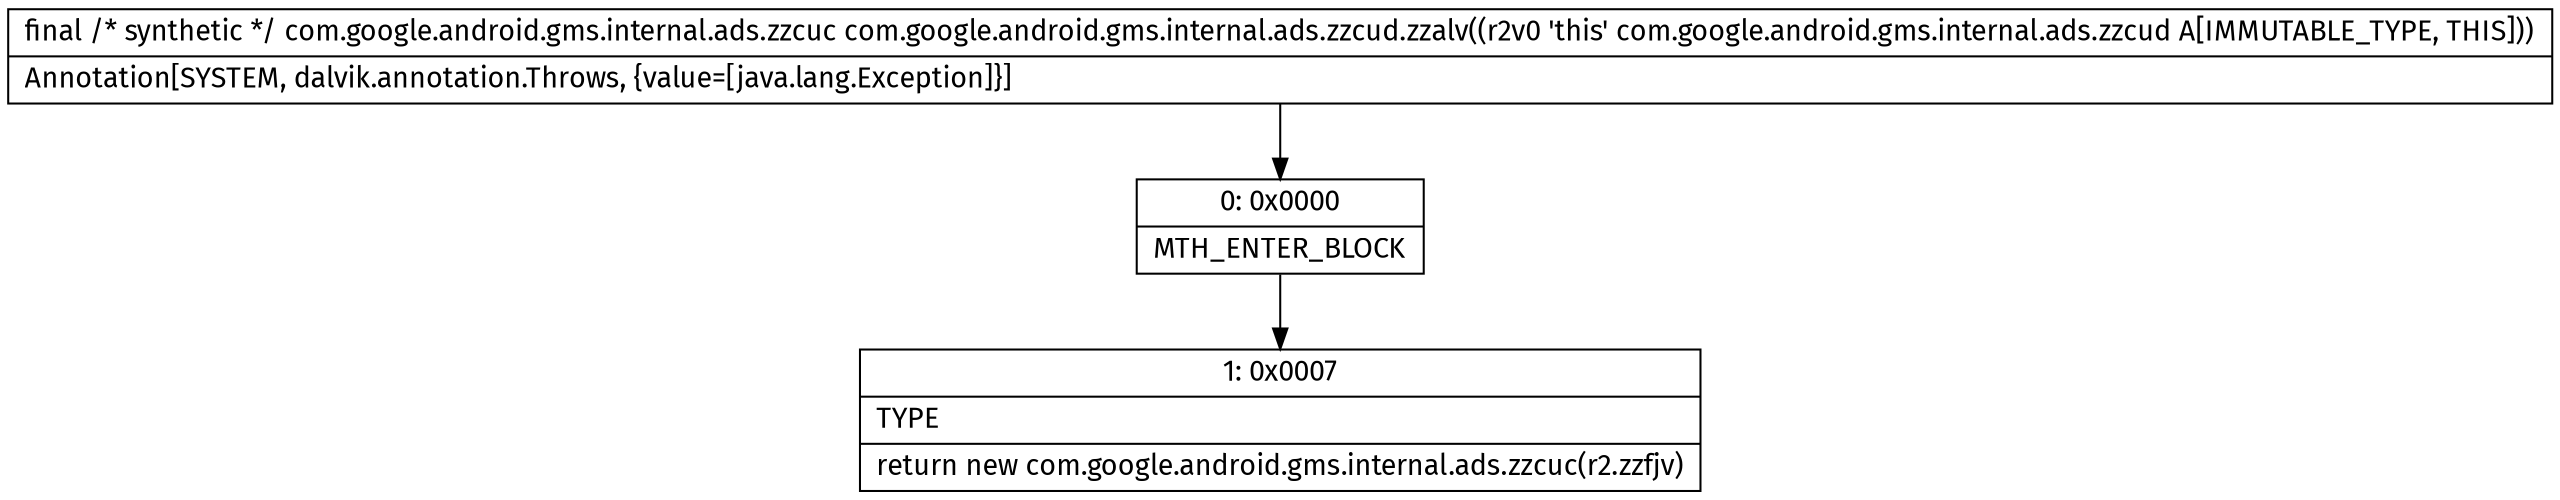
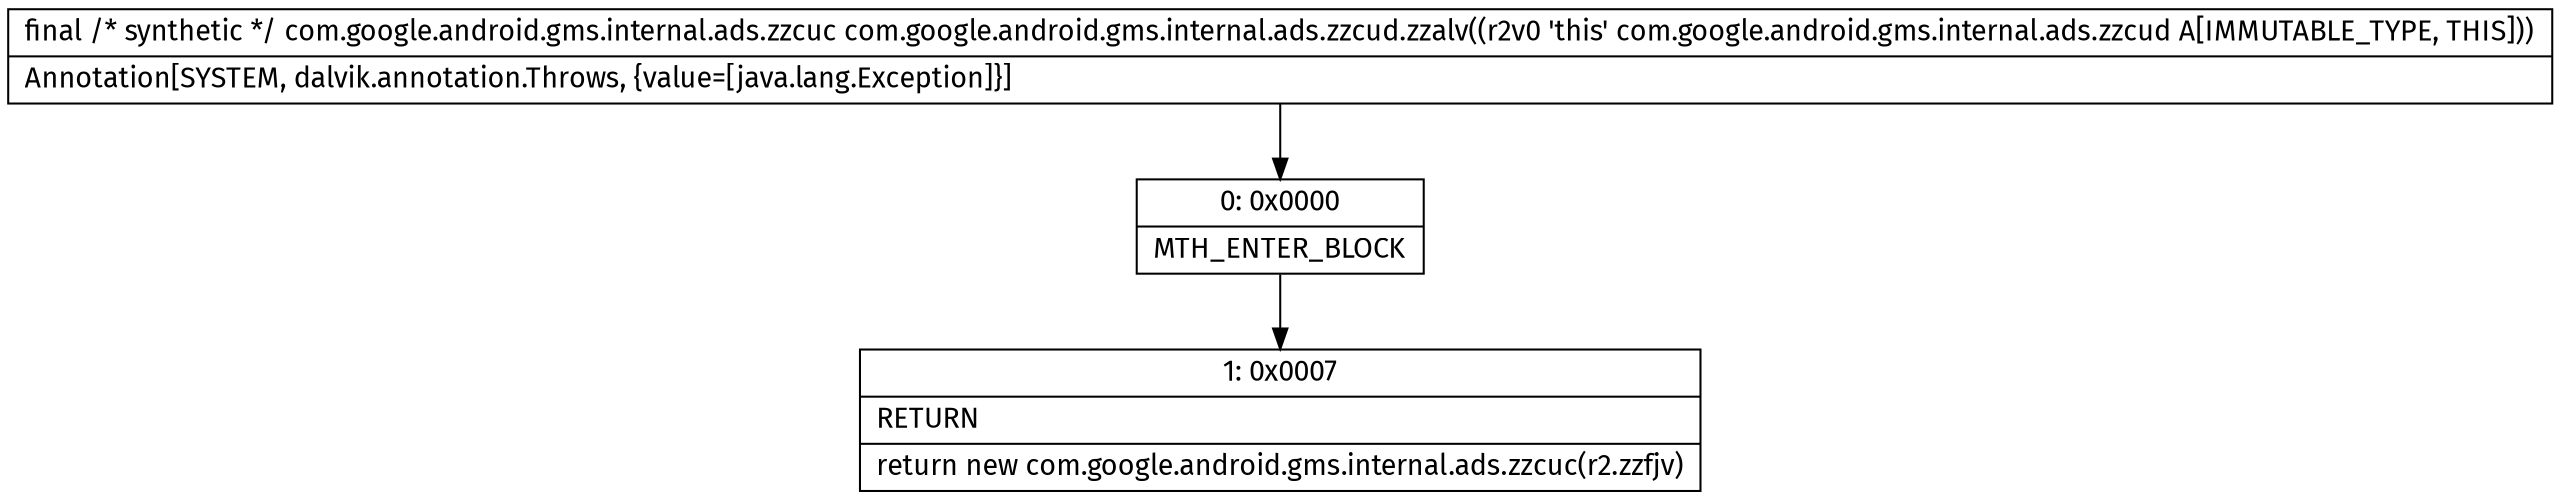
(908, 419) -> (929, 419)
